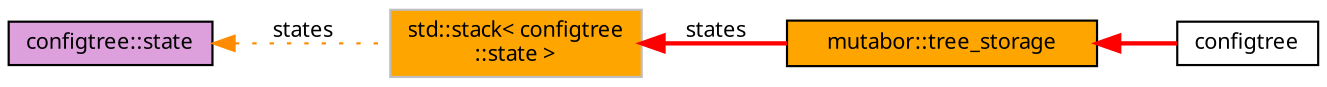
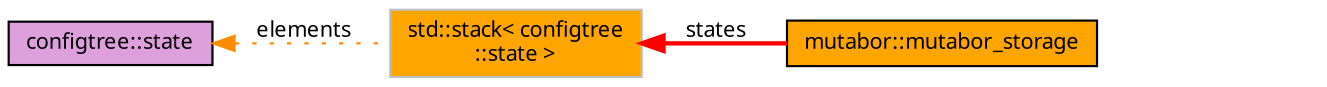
(301, 31) -> (301, 31)
(942, 43) -> (942, 43)
(1248, 43) -> none
